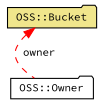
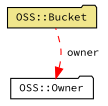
(16, 59) -> (61, 48)
